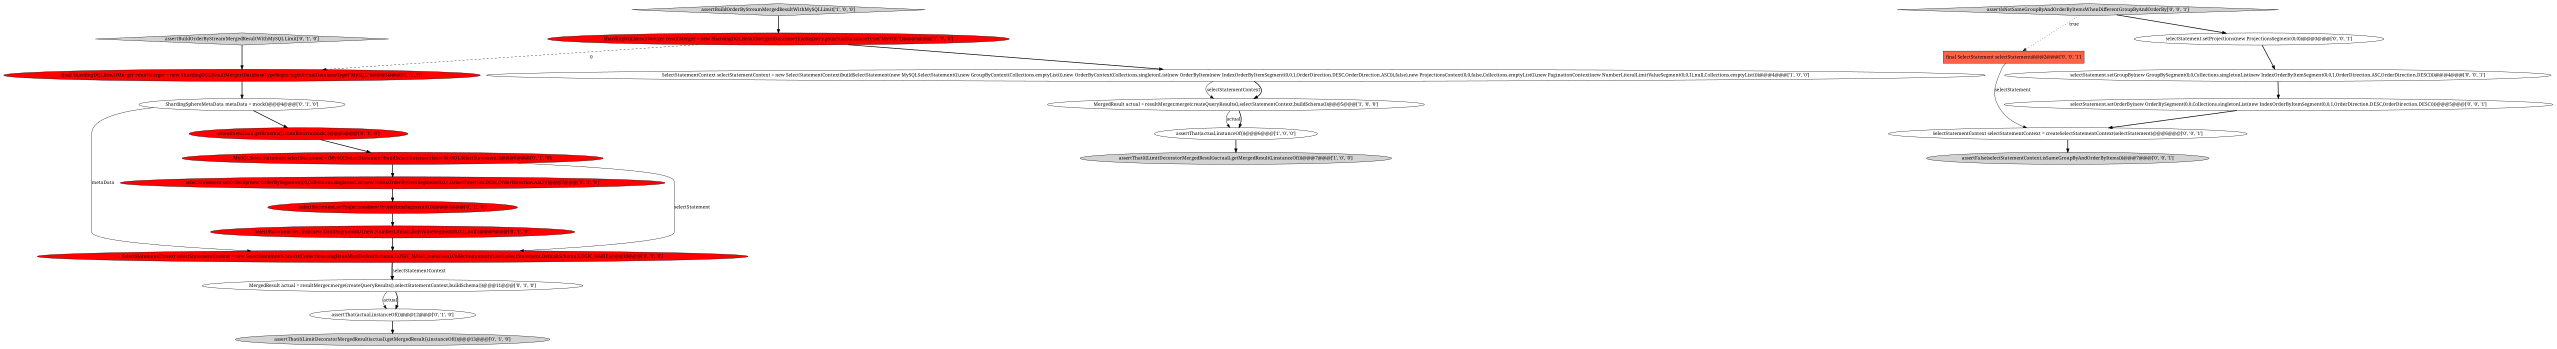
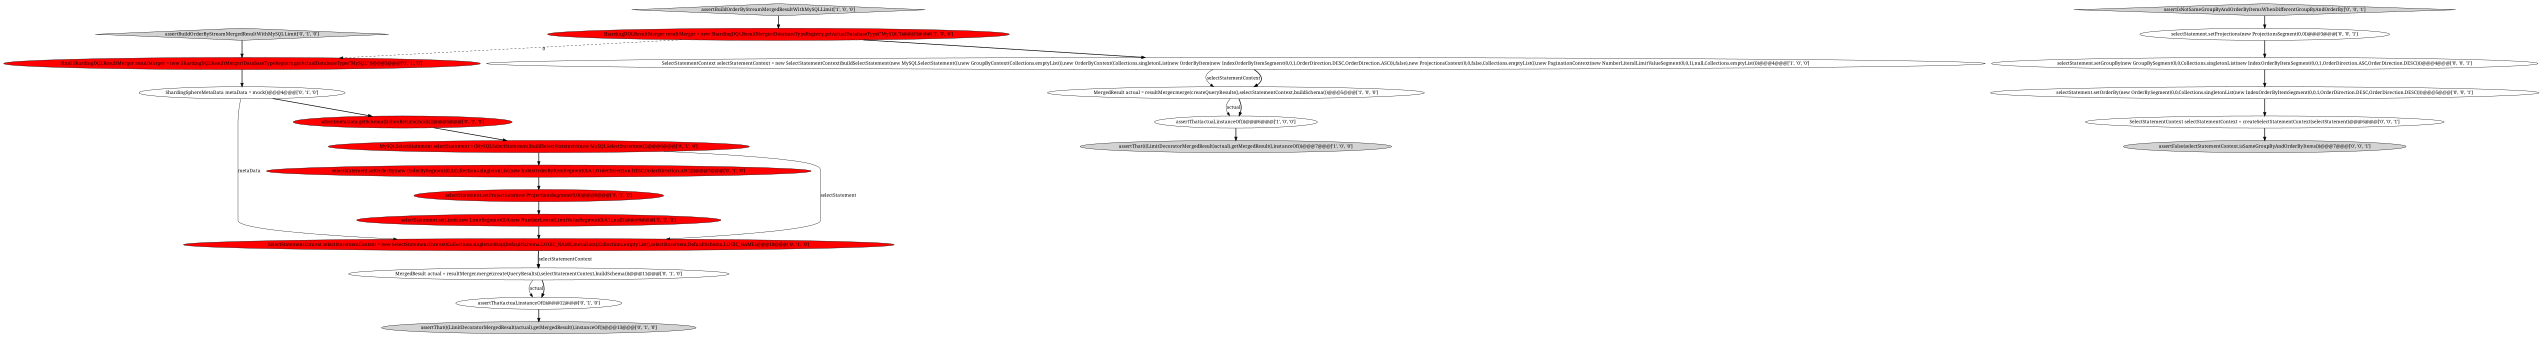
(2014, 57) -> none
